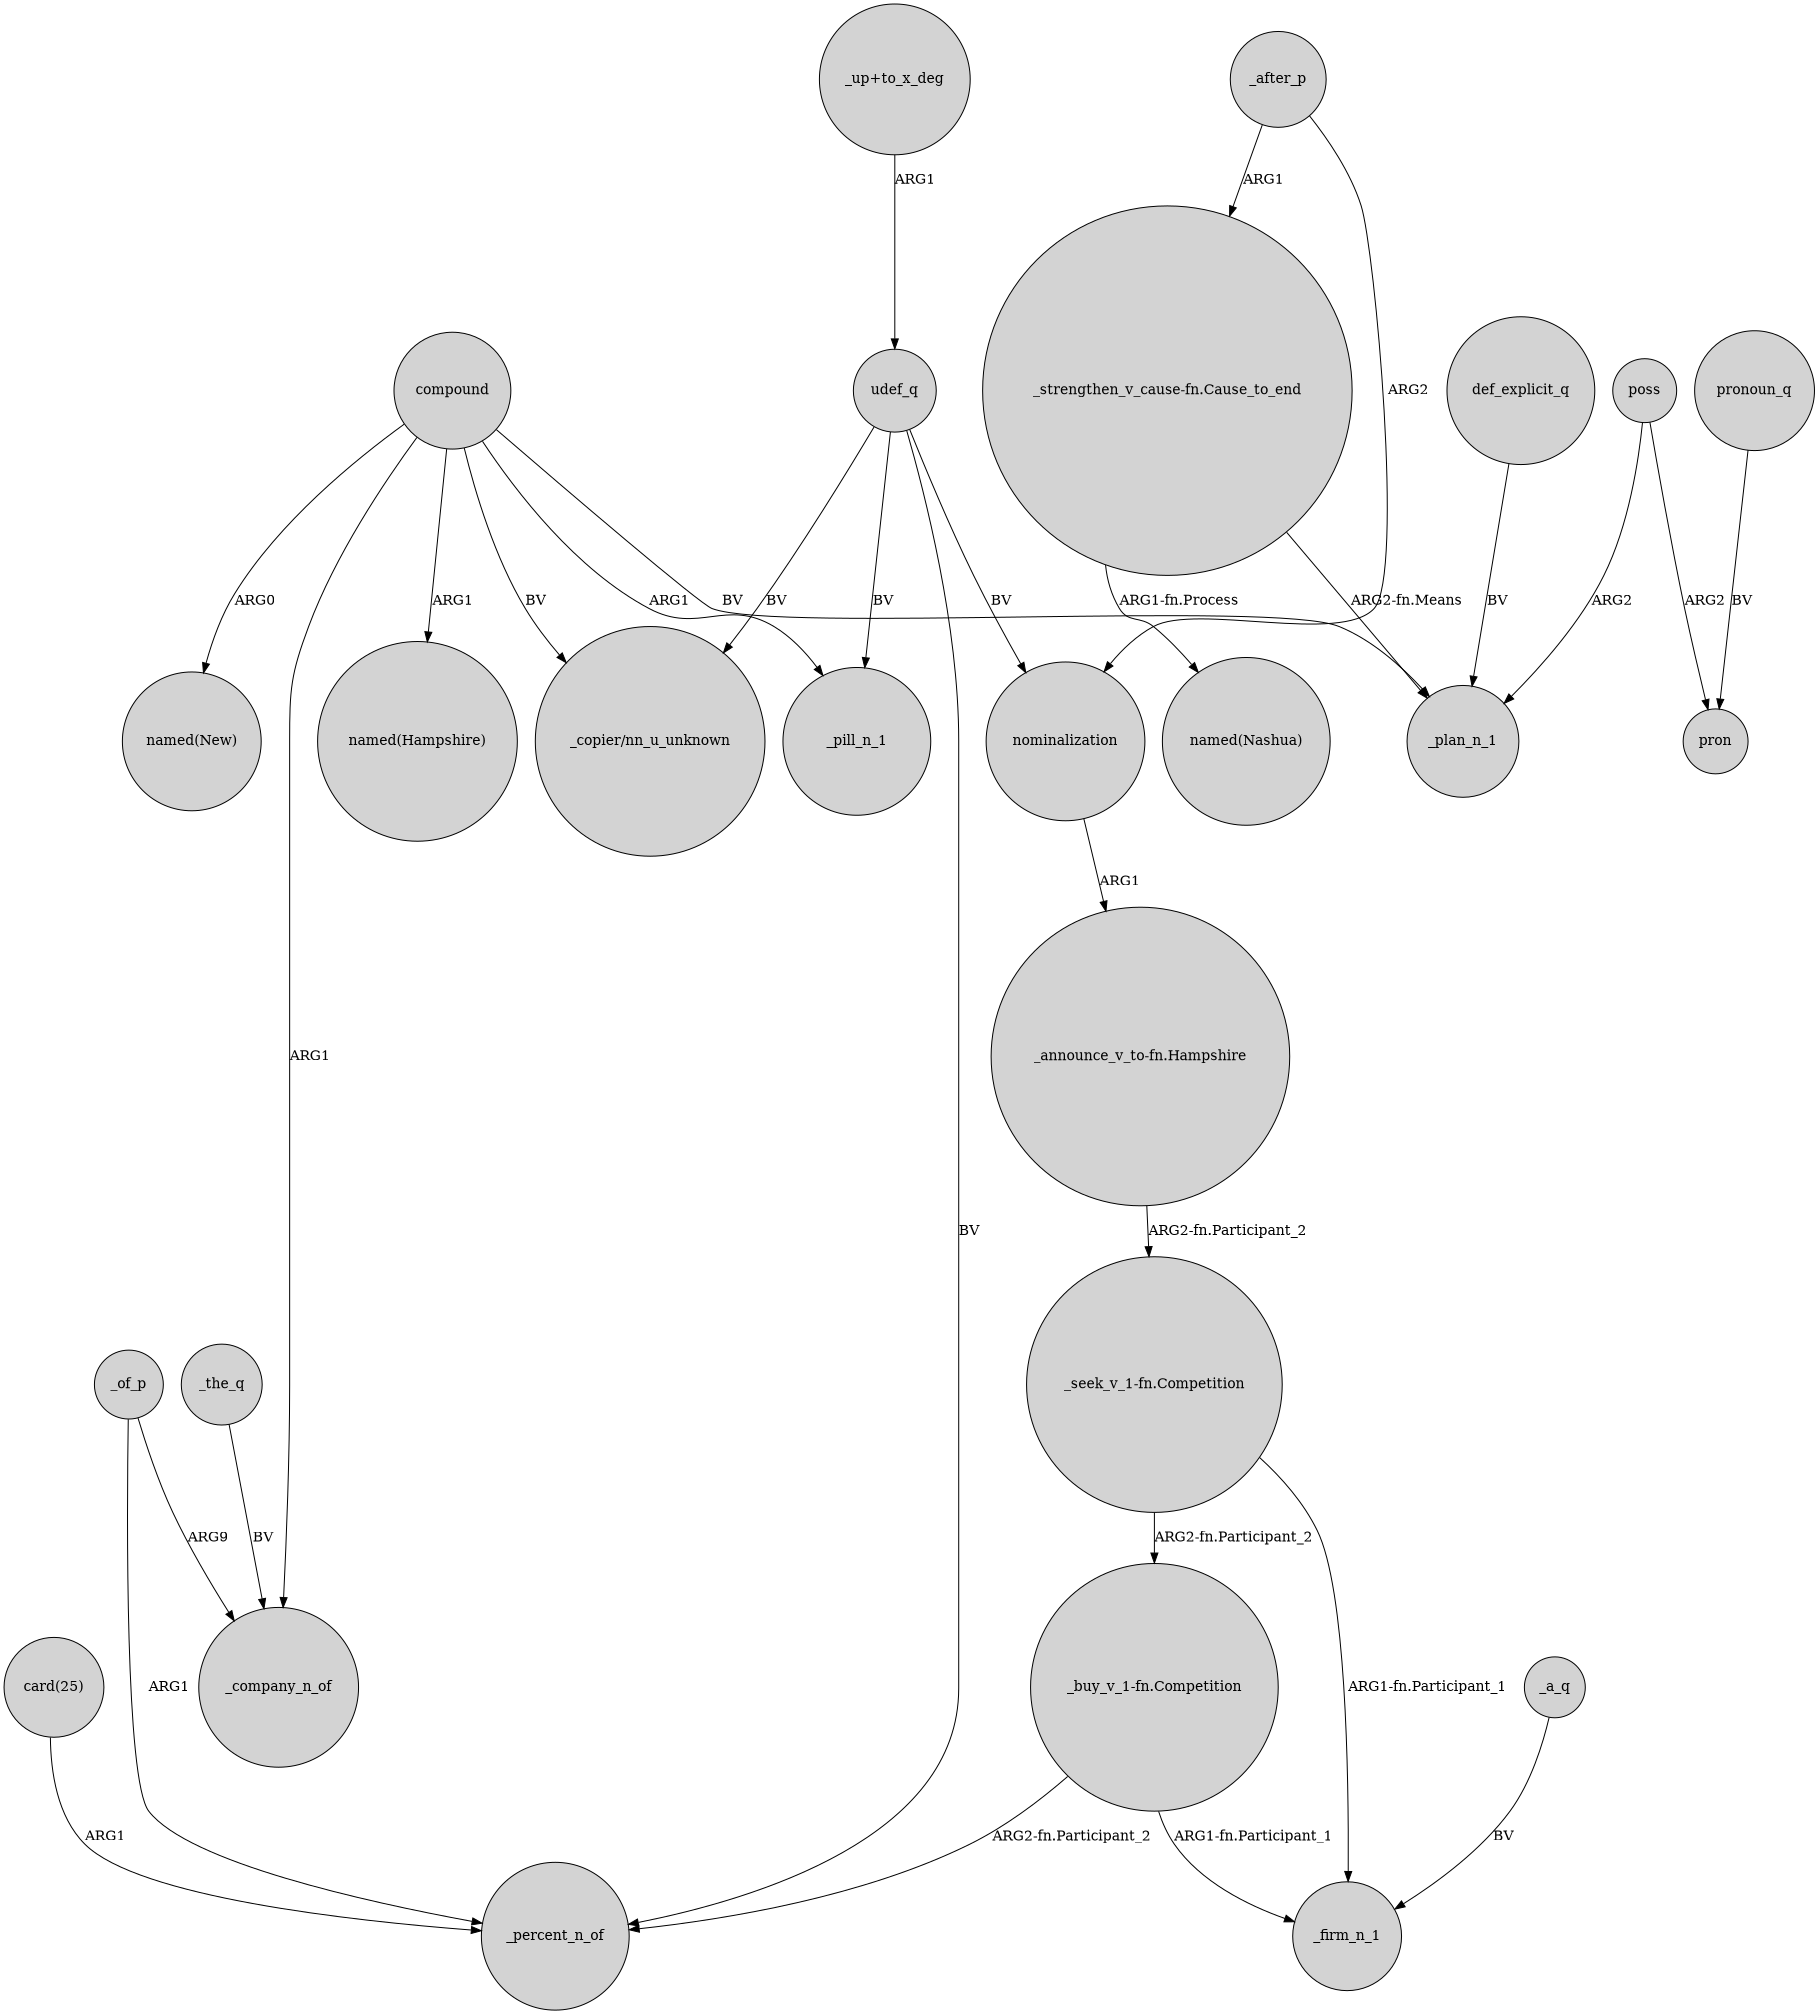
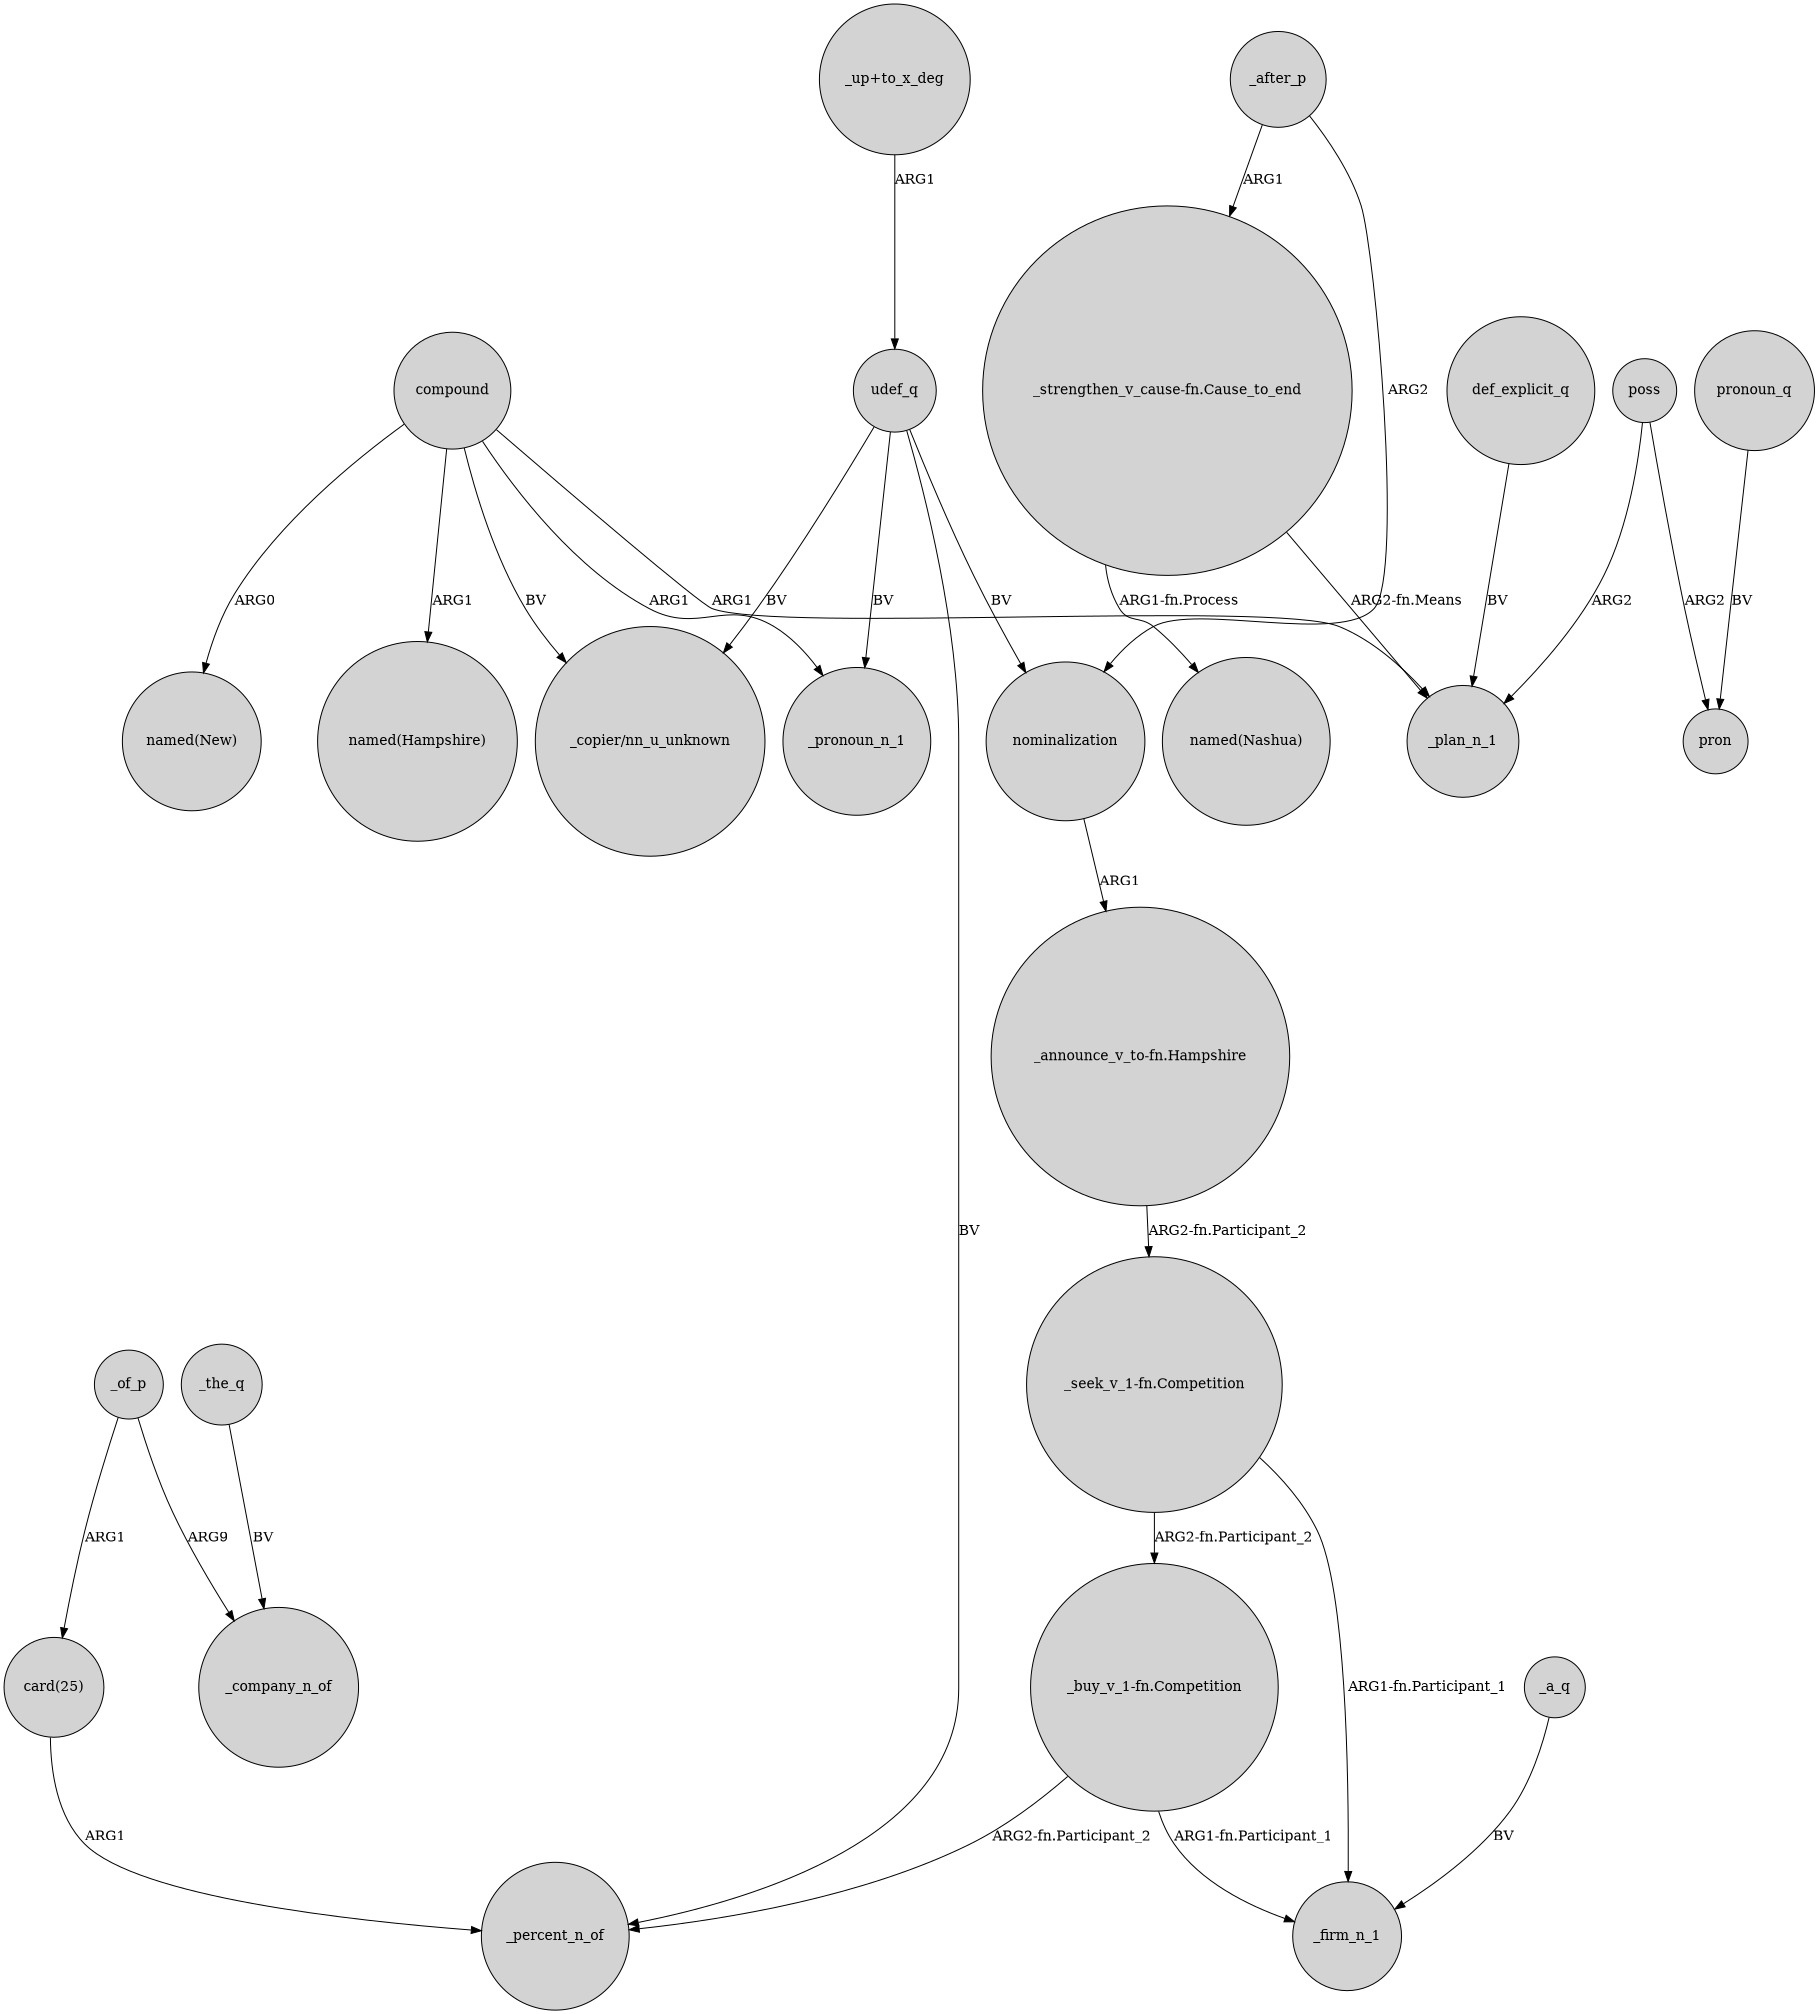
(733, 601) -> (733, 601)
(857, 741) -> (857, 741)
(290, 1001) -> none
(141, 1788) -> (87, 1522)
